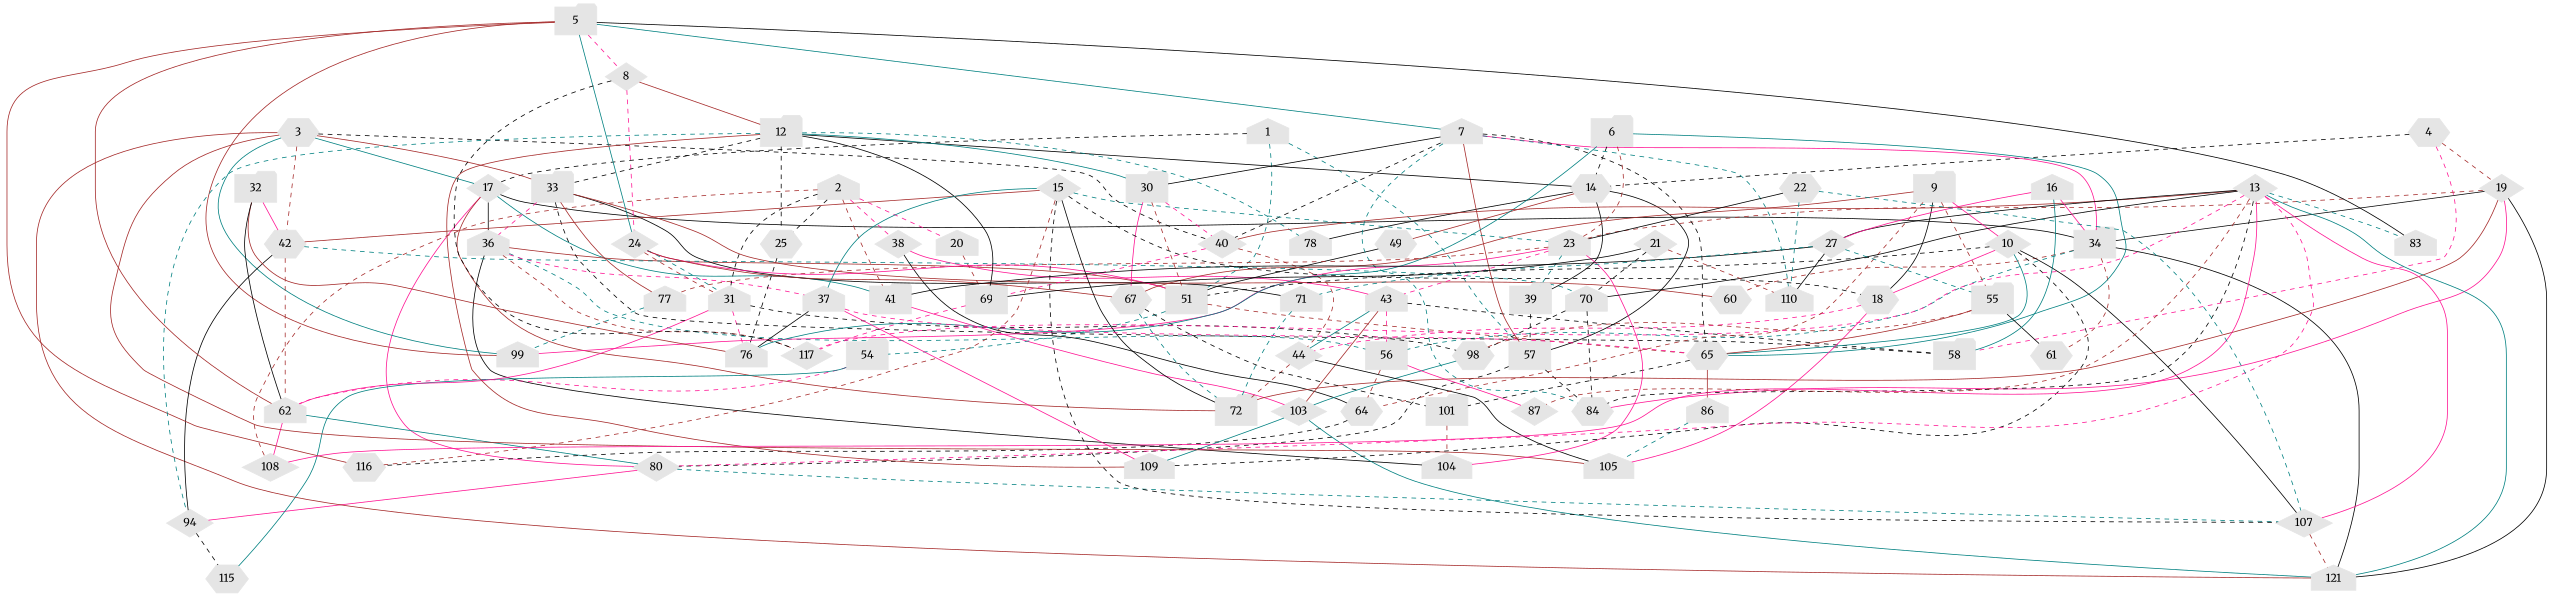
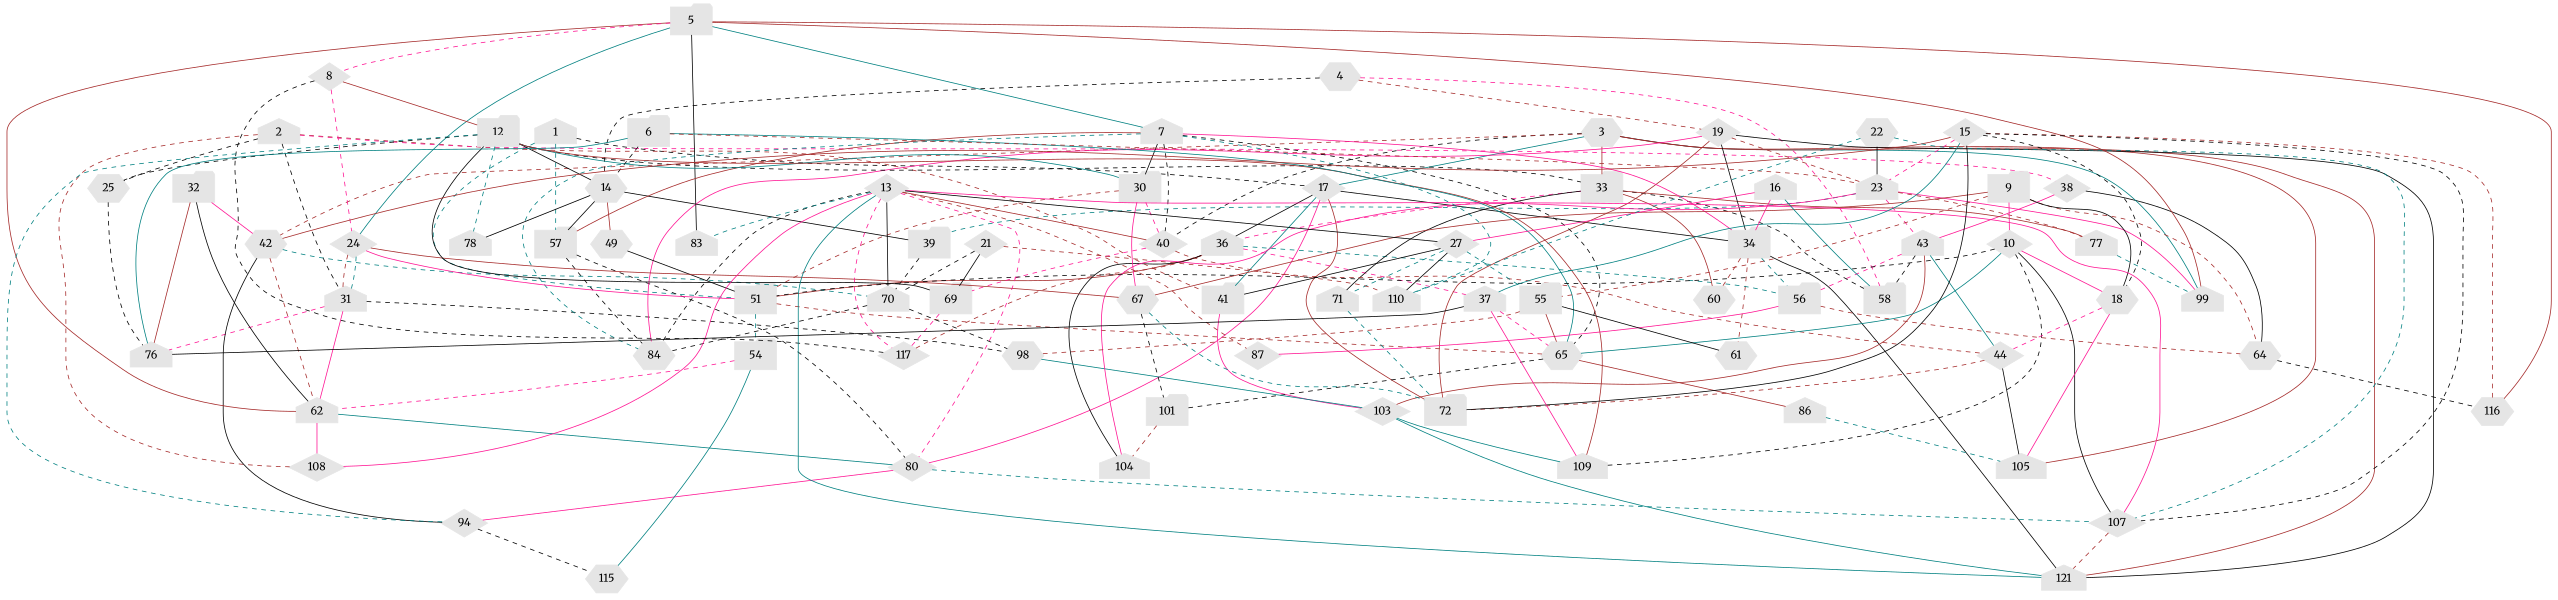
(1251, 214) -> (1925, 158)
(957, 244) -> none
(1530, 322) -> (907, 274)
